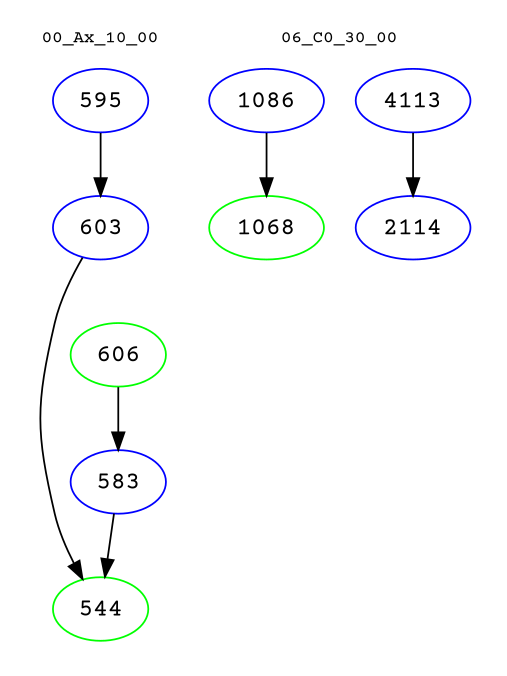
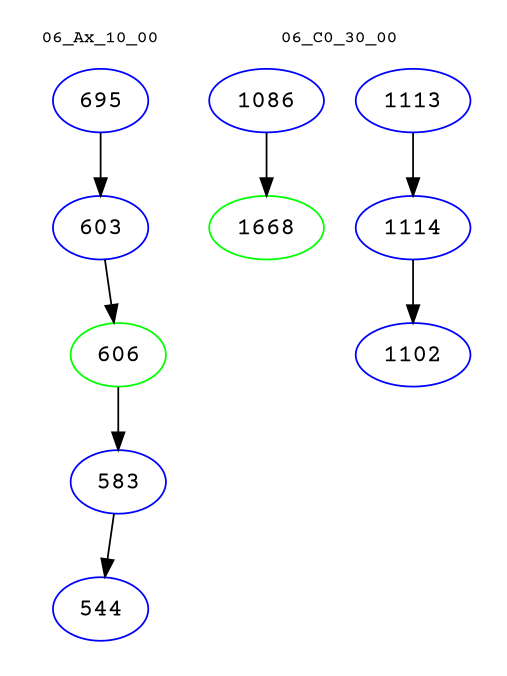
(101, 38) -> (101, 38)
(101, 101) -> (101, 101)
(413, 101) -> (413, 101)
(267, 228) -> (267, 228)
(413, 228) -> (413, 228)
none -> (413, 355)
(41, 409) -> (108, 282)
(101, 609) -> (101, 609)
